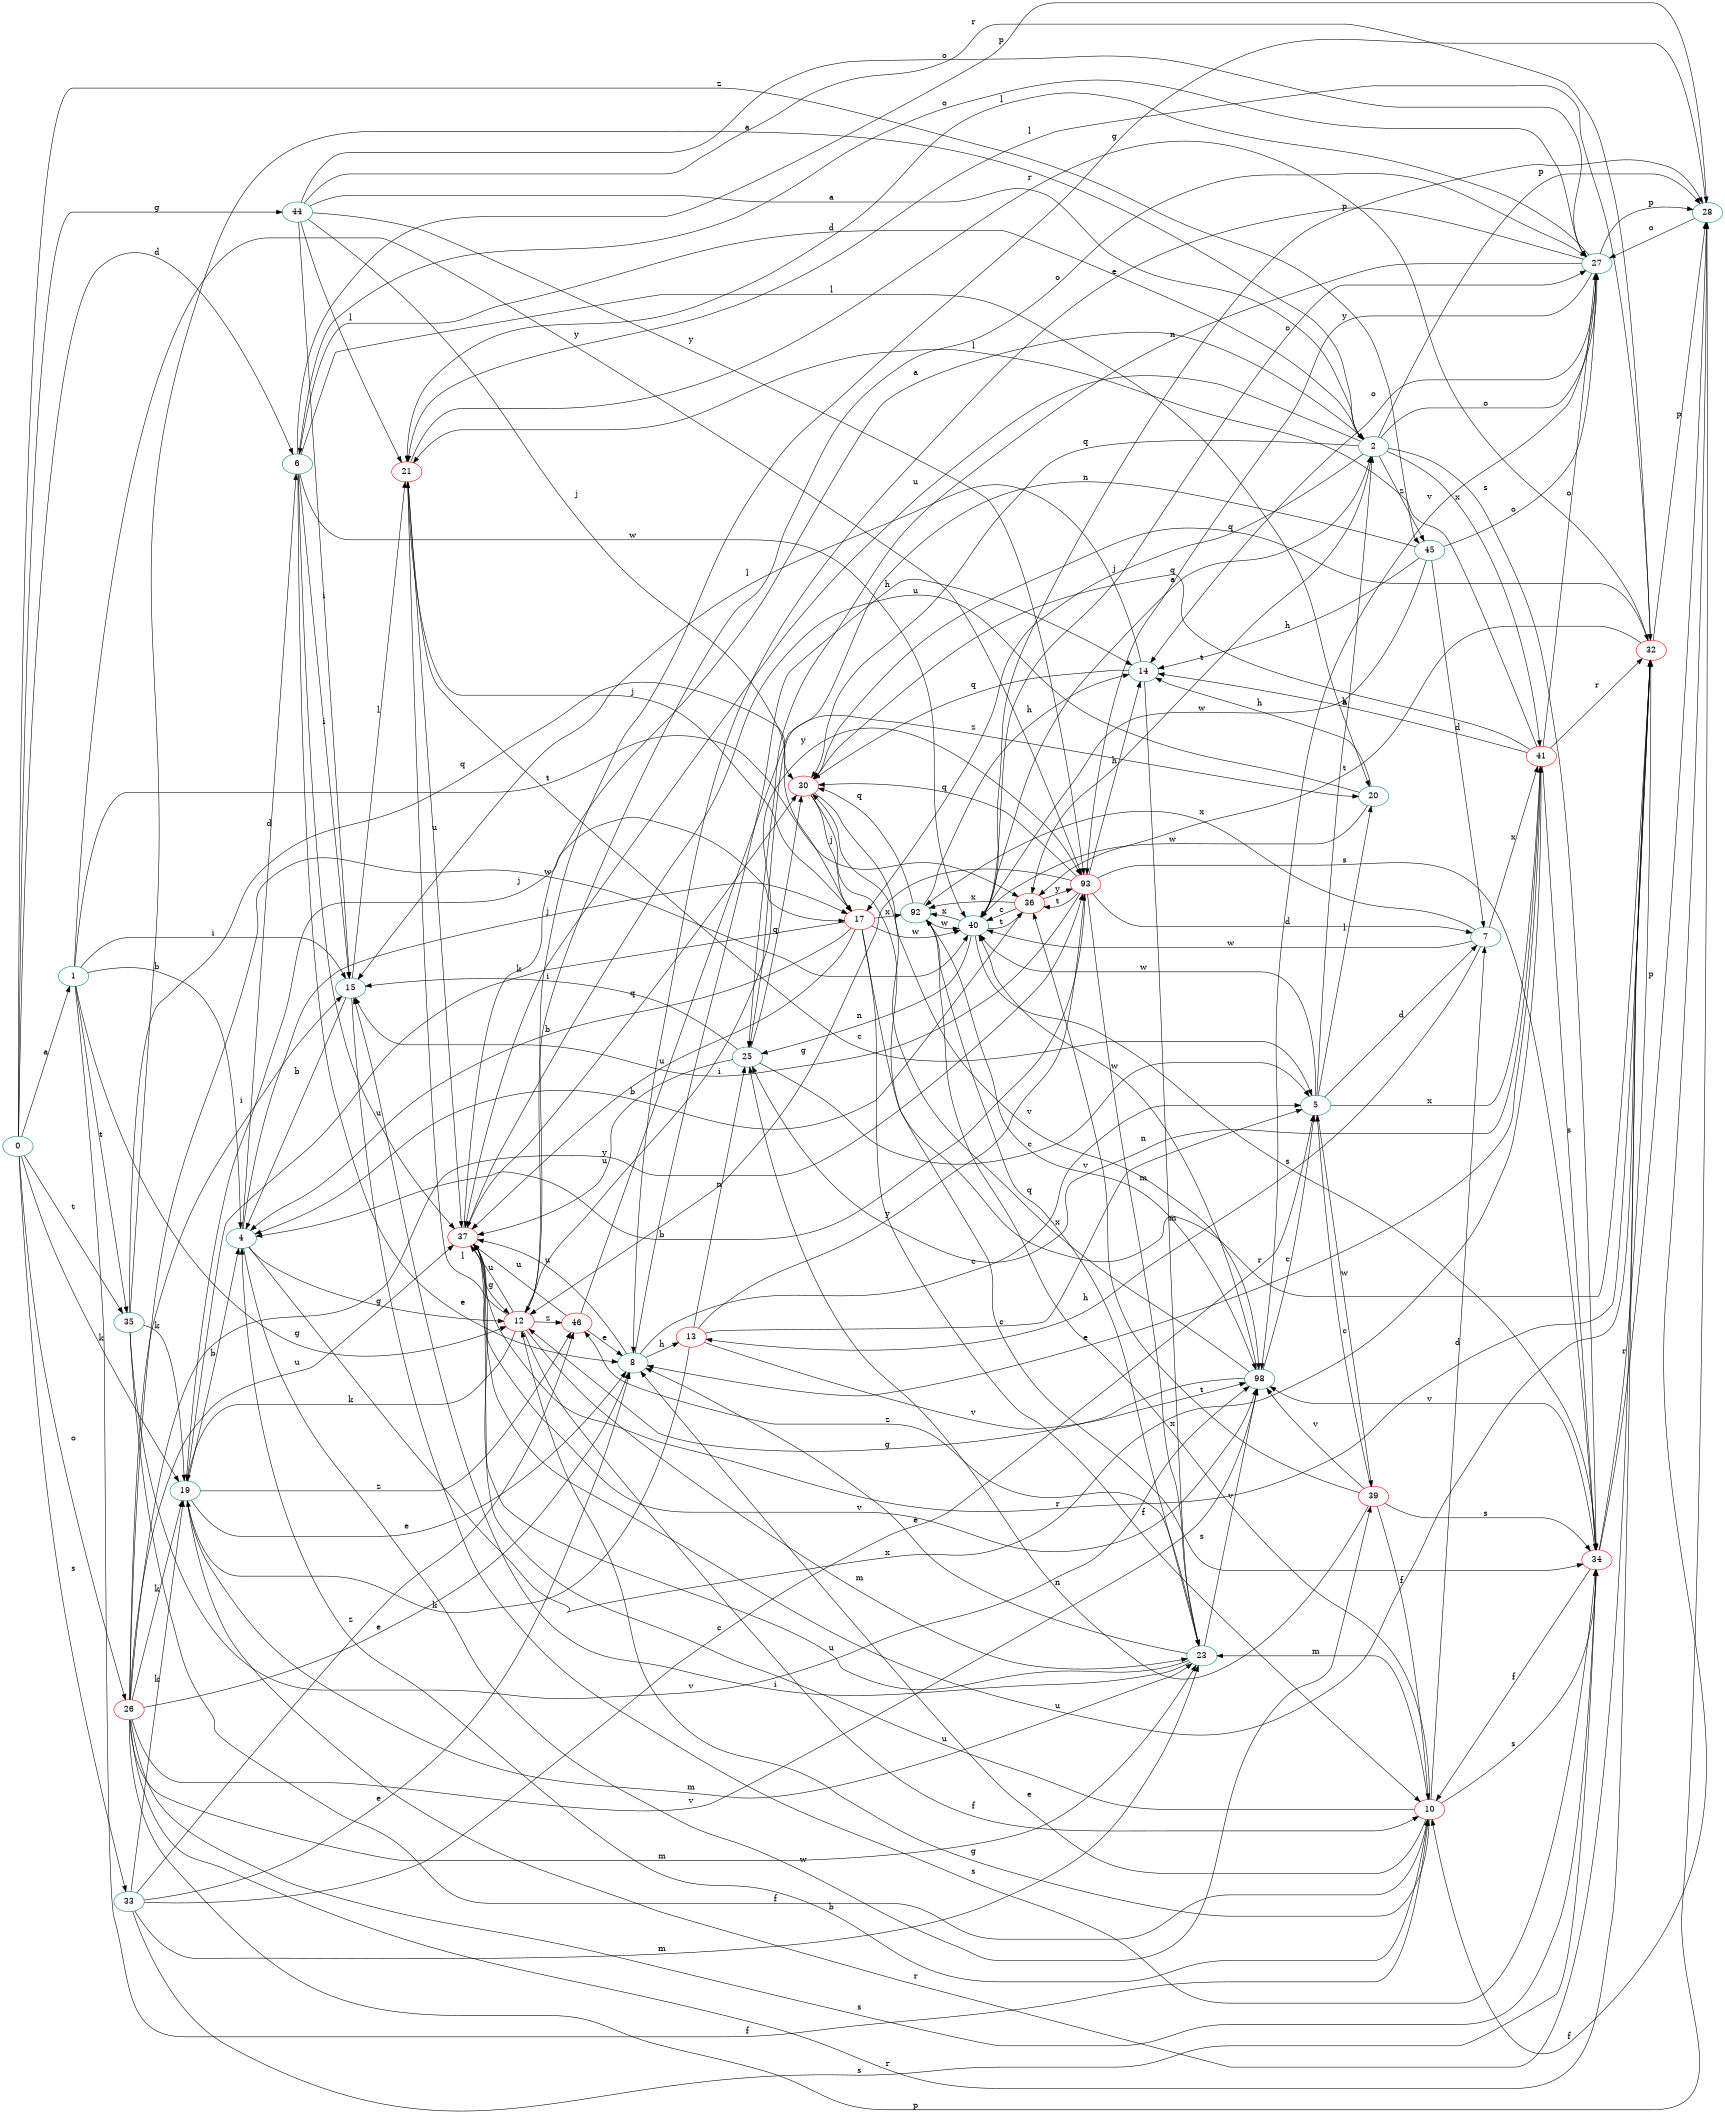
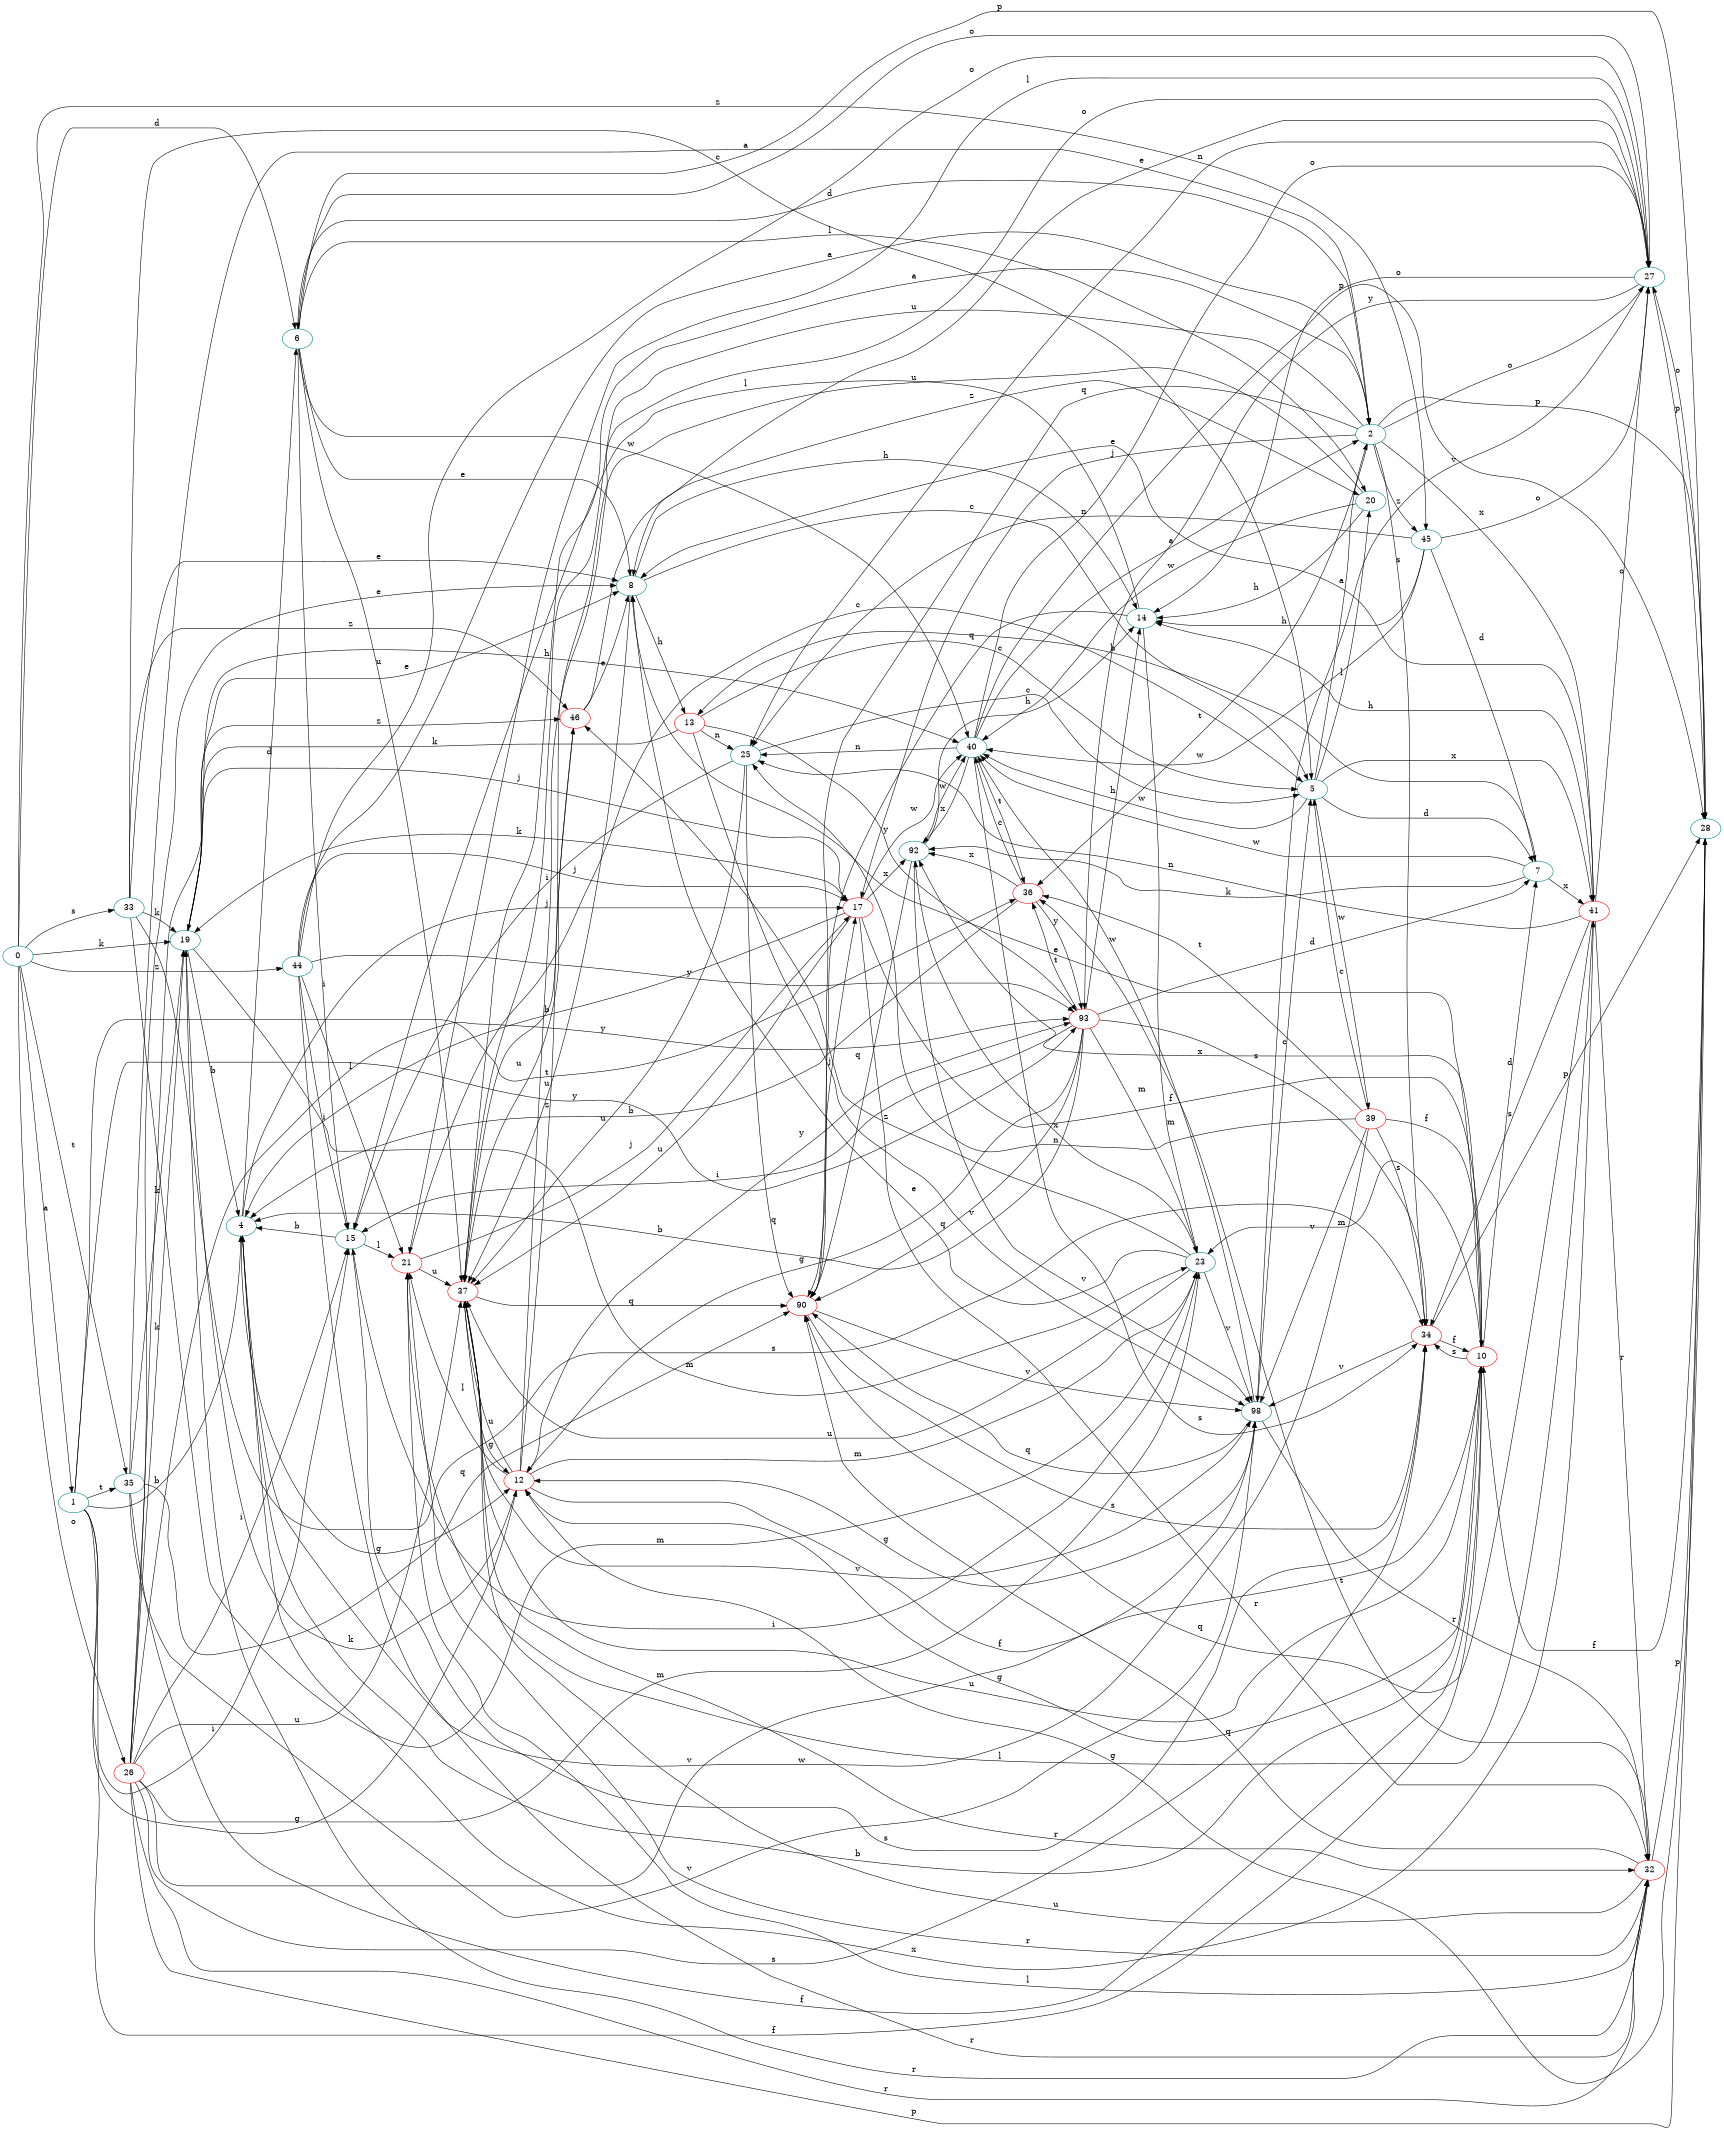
(157, 208) -> (157, 967)
(804, 786) -> (802, 1306)
(1202, 812) -> (1228, 892)
(548, 872) -> (547, 654)
(1642, 1109) -> (1486, 1643)
(807, 1874) -> (827, 1765)
